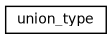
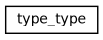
(56, 20) -> (52, 20)
